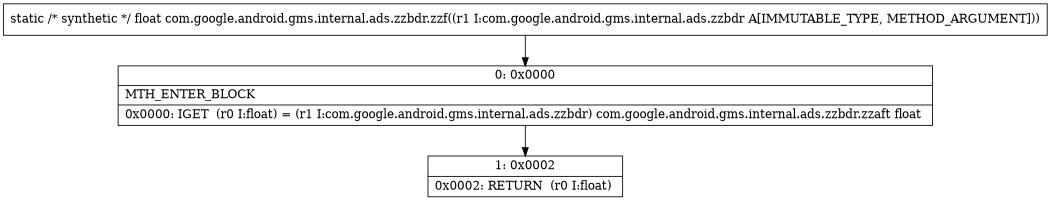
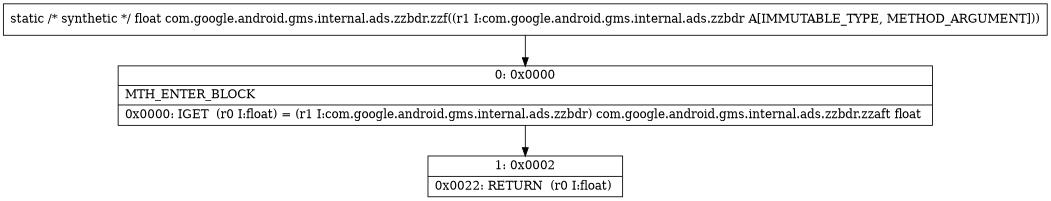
(525, 186) -> (525, 186)
